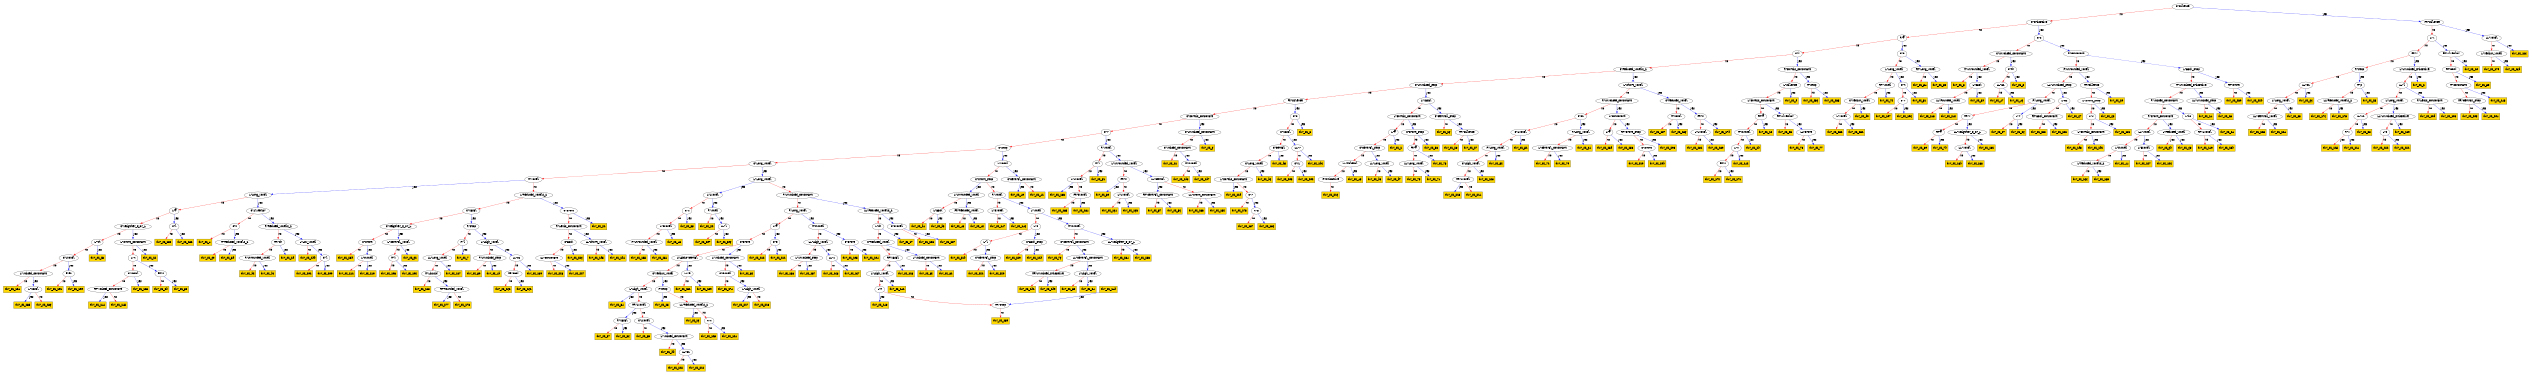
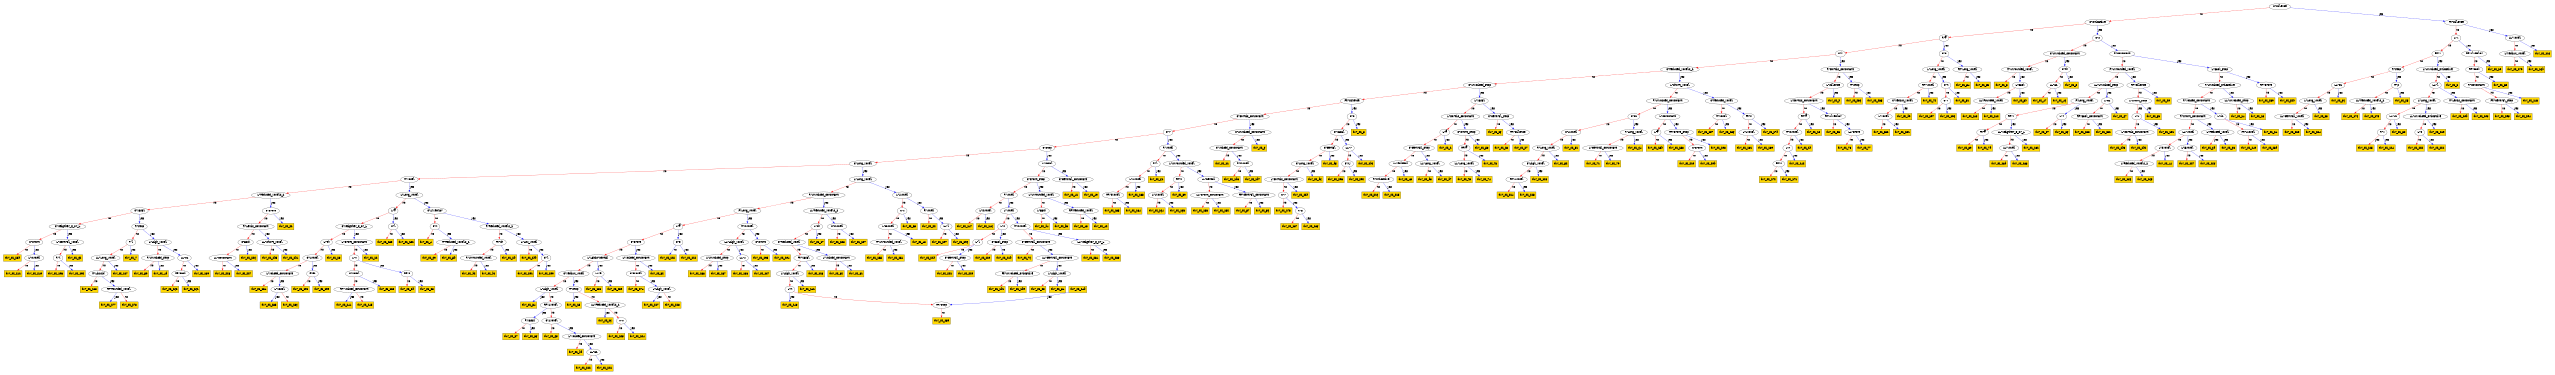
(2093, 109) -> (2140, 109)
none -> (1392, 195)
(767, 249) -> (673, 249)
(1037, 250) -> (1004, 250)
